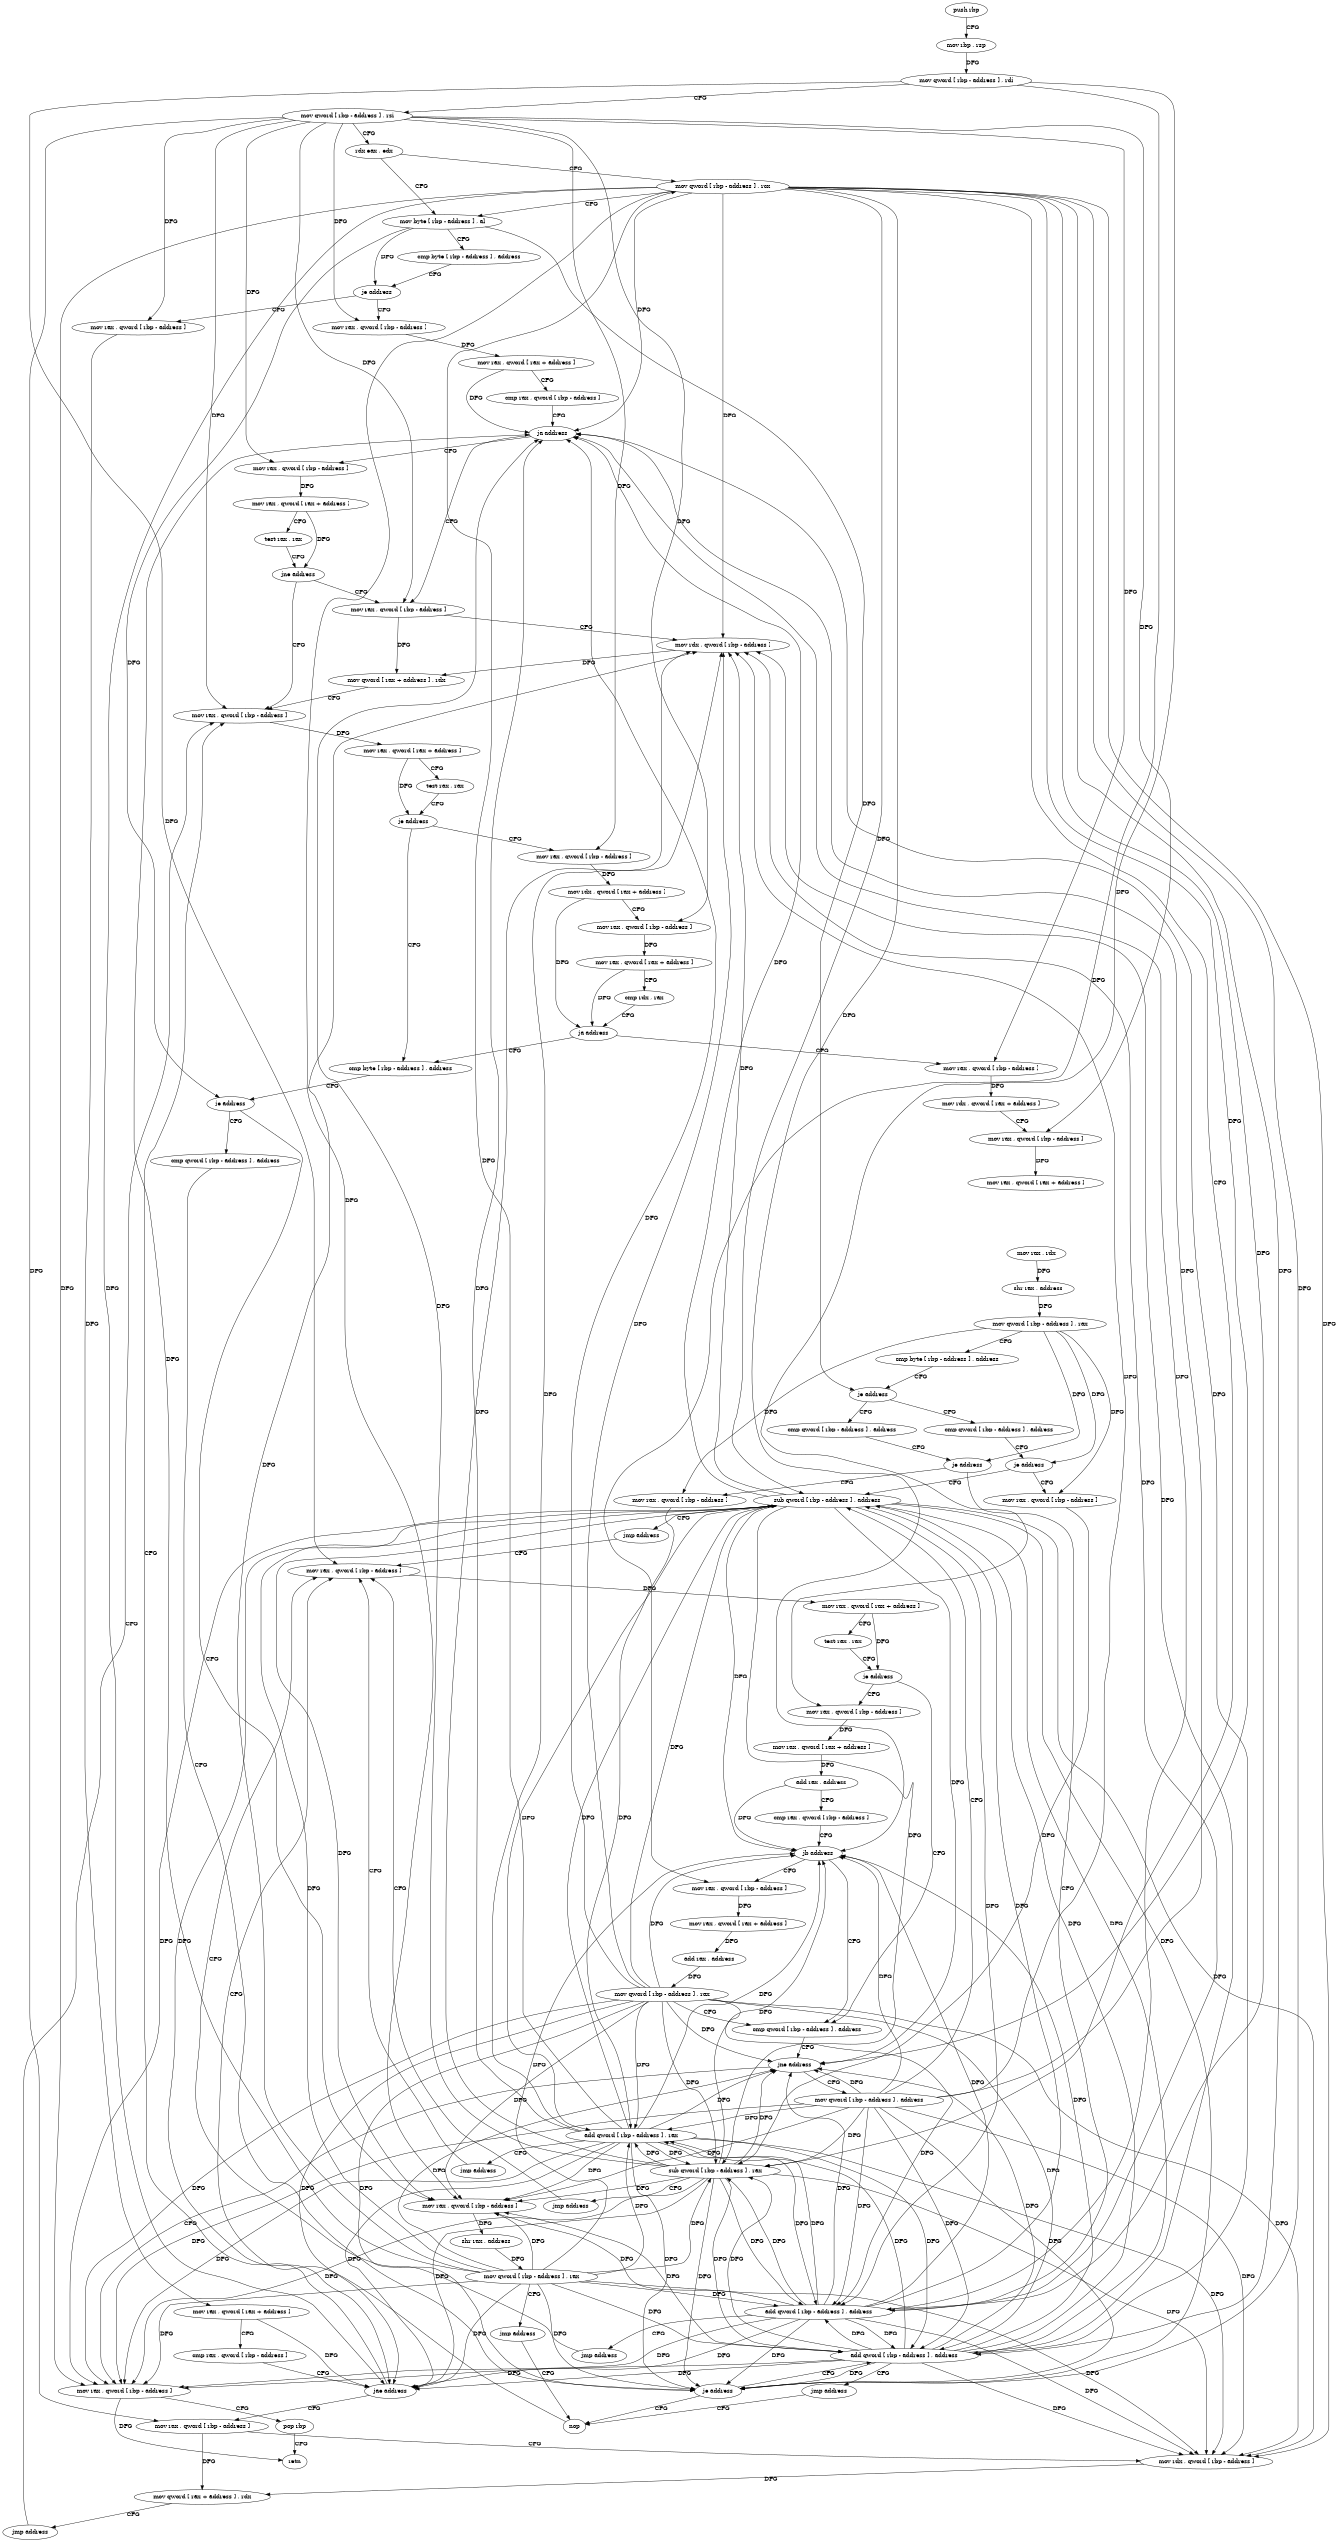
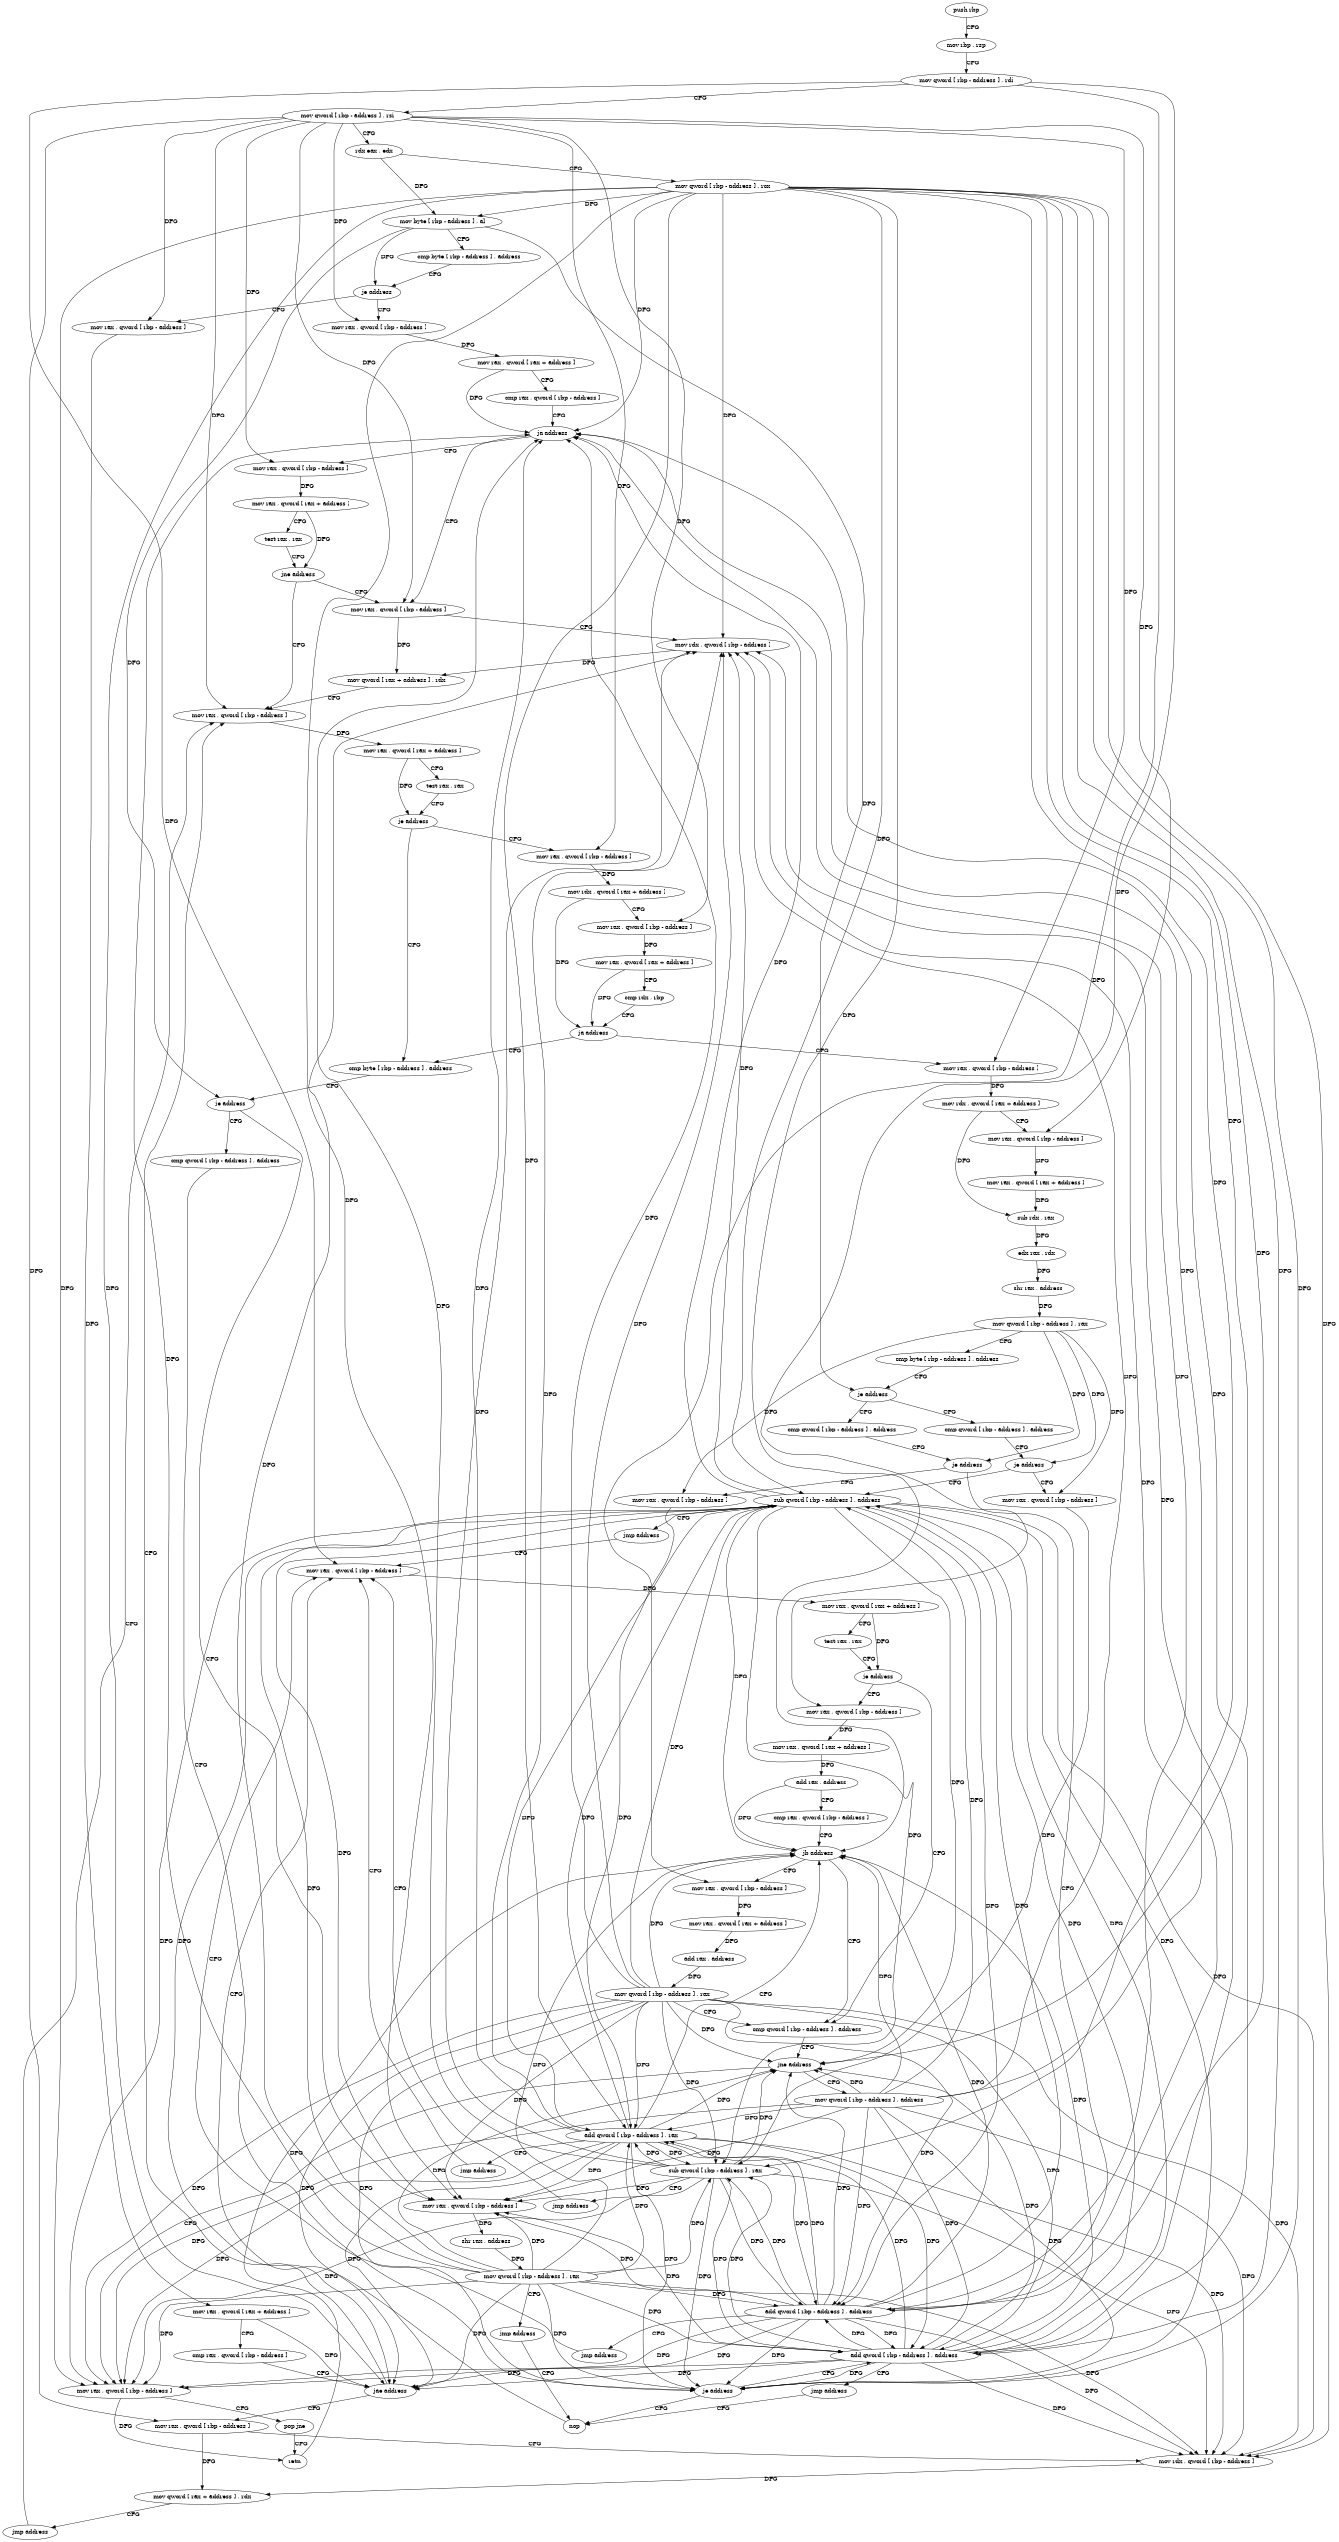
(973, 63) -> (973, 63)
(421, 187) -> (421, 187)
(592, 204) -> (592, 204)
(644, 998) -> (644, 998)
(477, 1107) -> (525, 1141)
(1220, 1183) -> (1220, 1183)
none -> (1036, 1218)
(1036, 1254) -> (1036, 1254)
(977, 1800) -> (977, 1800)
(766, 1995) -> (766, 1995)
(754, 2010) -> (364, 2060)
(825, 2150) -> none
(493, 2228) -> none
(295, 2426) -> (295, 2426)
